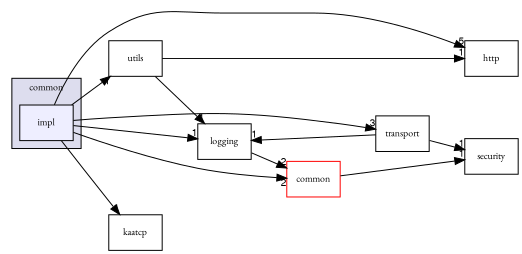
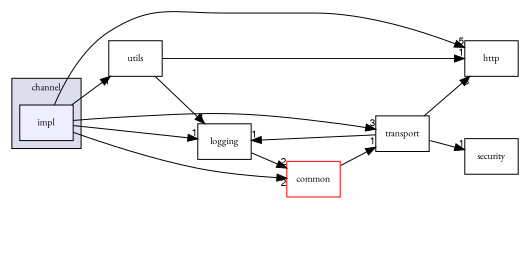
(46, 88) -> (46, 88)
none -> (443, 100)
(398, 168) -> (354, 159)
(135, 233) -> none
